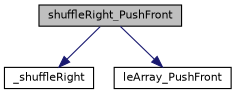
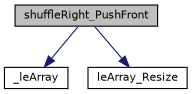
(49, 78) -> (36, 78)
(173, 78) -> (138, 78)
